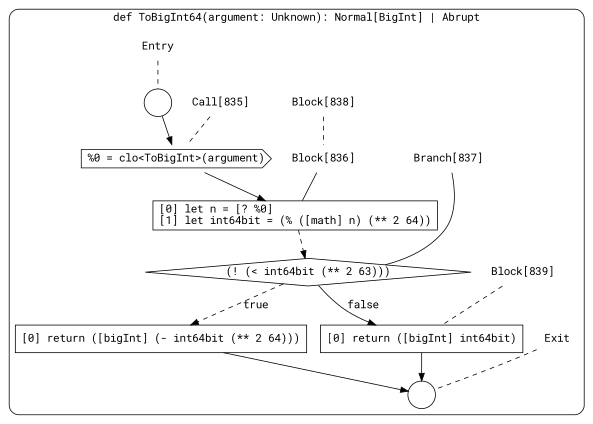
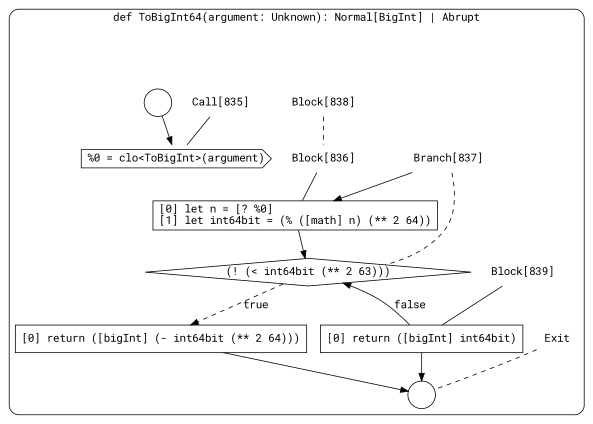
(158, 47) -> none
(199, 131) -> (199, 131)
(231, 185) -> (377, 185)
(441, 234) -> (441, 234)
(301, 240) -> (301, 240)
(472, 306) -> (472, 306)
(341, 307) -> (383, 302)
